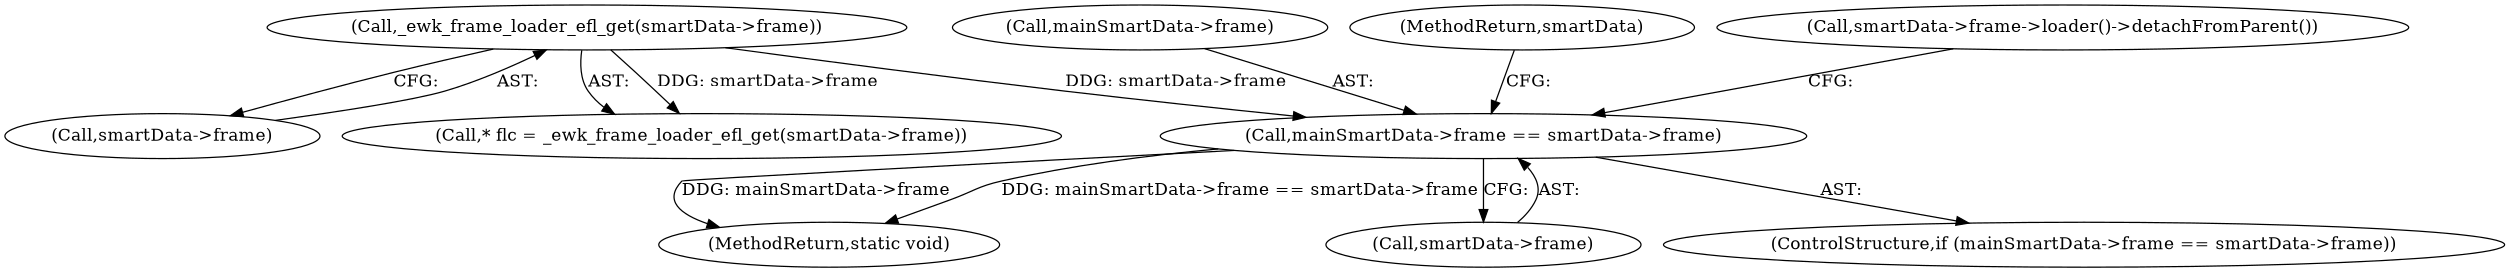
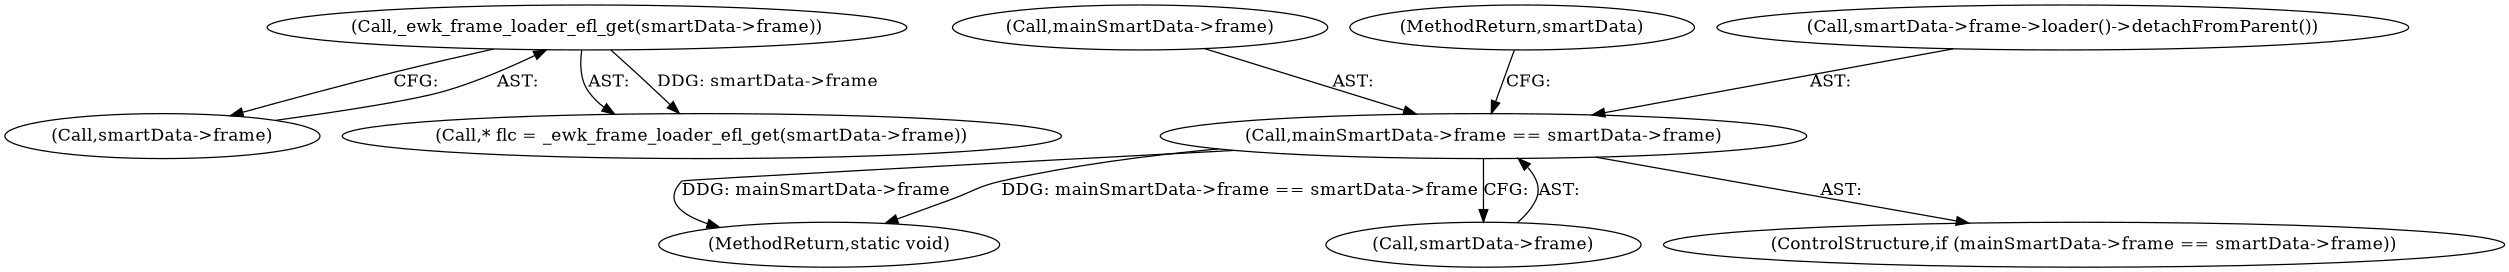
(1834, 82) -> (1834, 82)
(1009, 84) -> none
